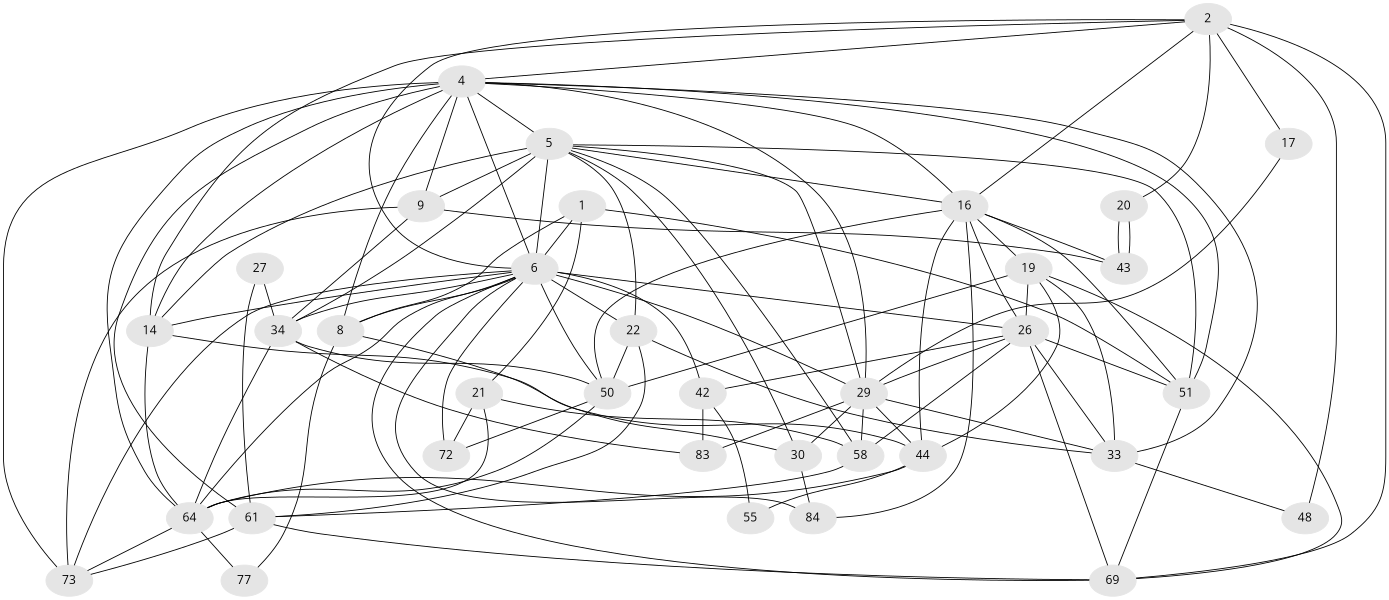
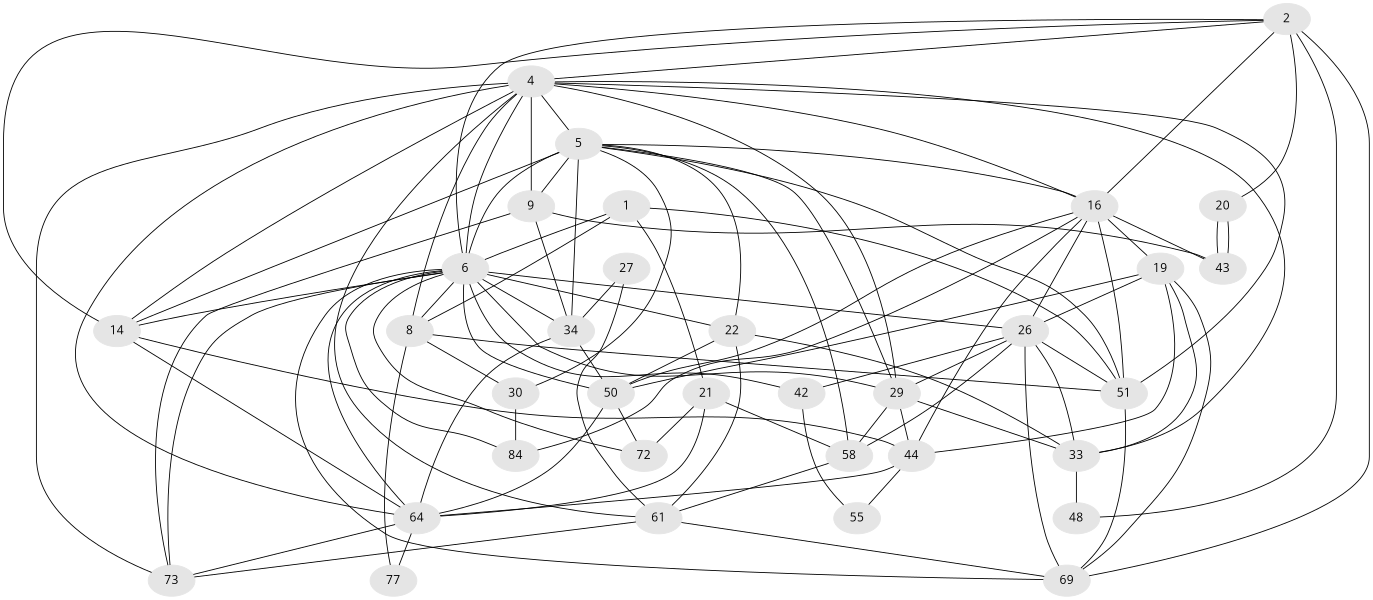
(1289, 144) -> none
none -> (767, 365)
(822, 433) -> none
(703, 456) -> none
